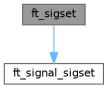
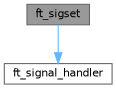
(54, 74) -> (58, 74)
